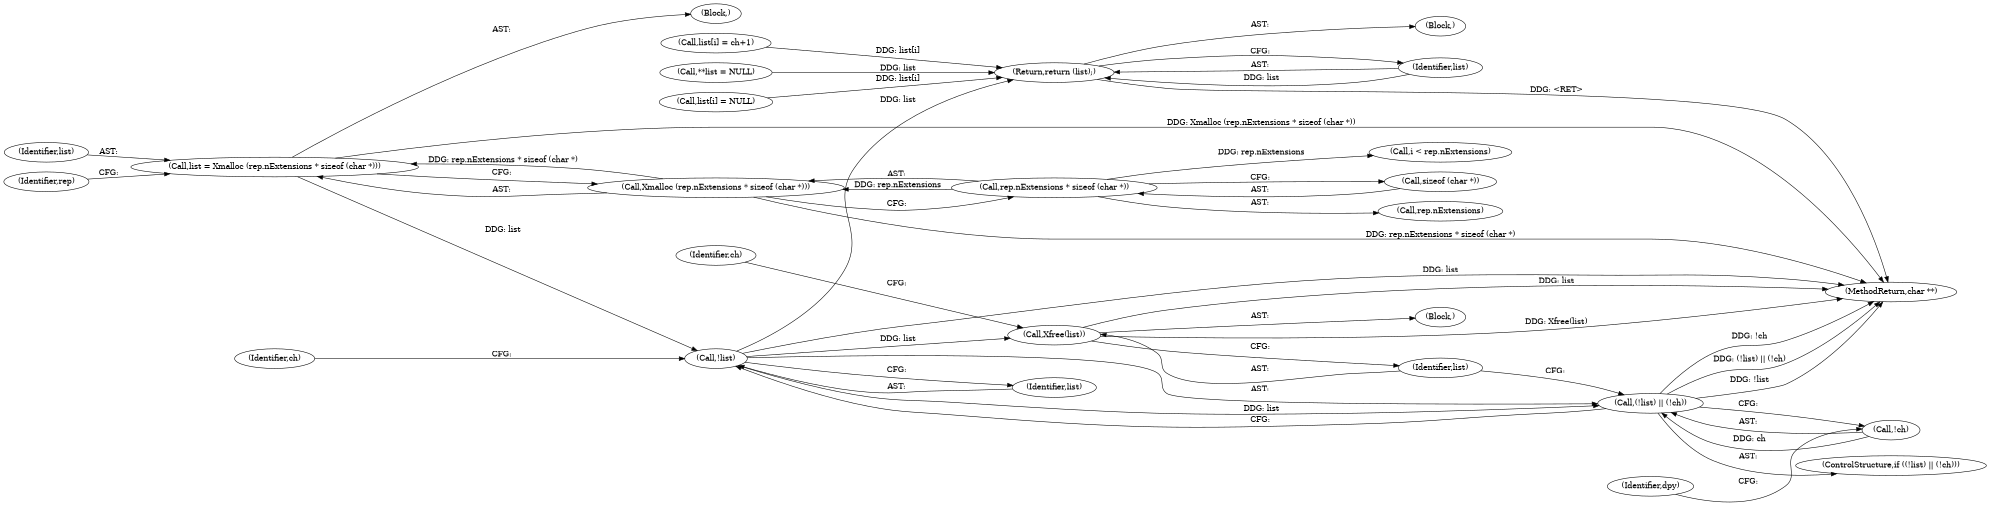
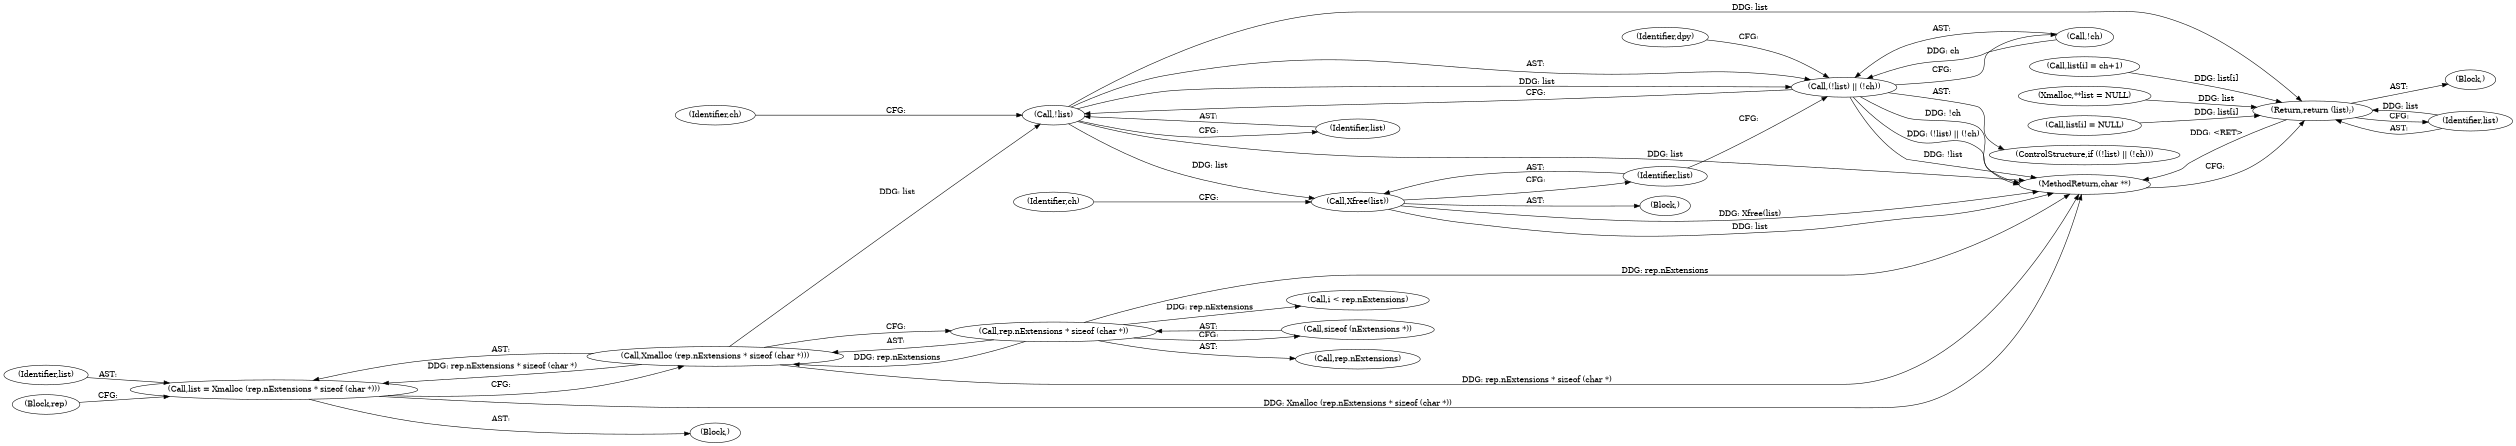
(716, 73) -> (2085, 96)
none -> (2232, 175)
(46, 182) -> (46, 404)
(1440, 182) -> (1358, 330)
(495, 263) -> (882, 236)
none -> (1580, 275)
(1781, 488) -> (1768, 51)
